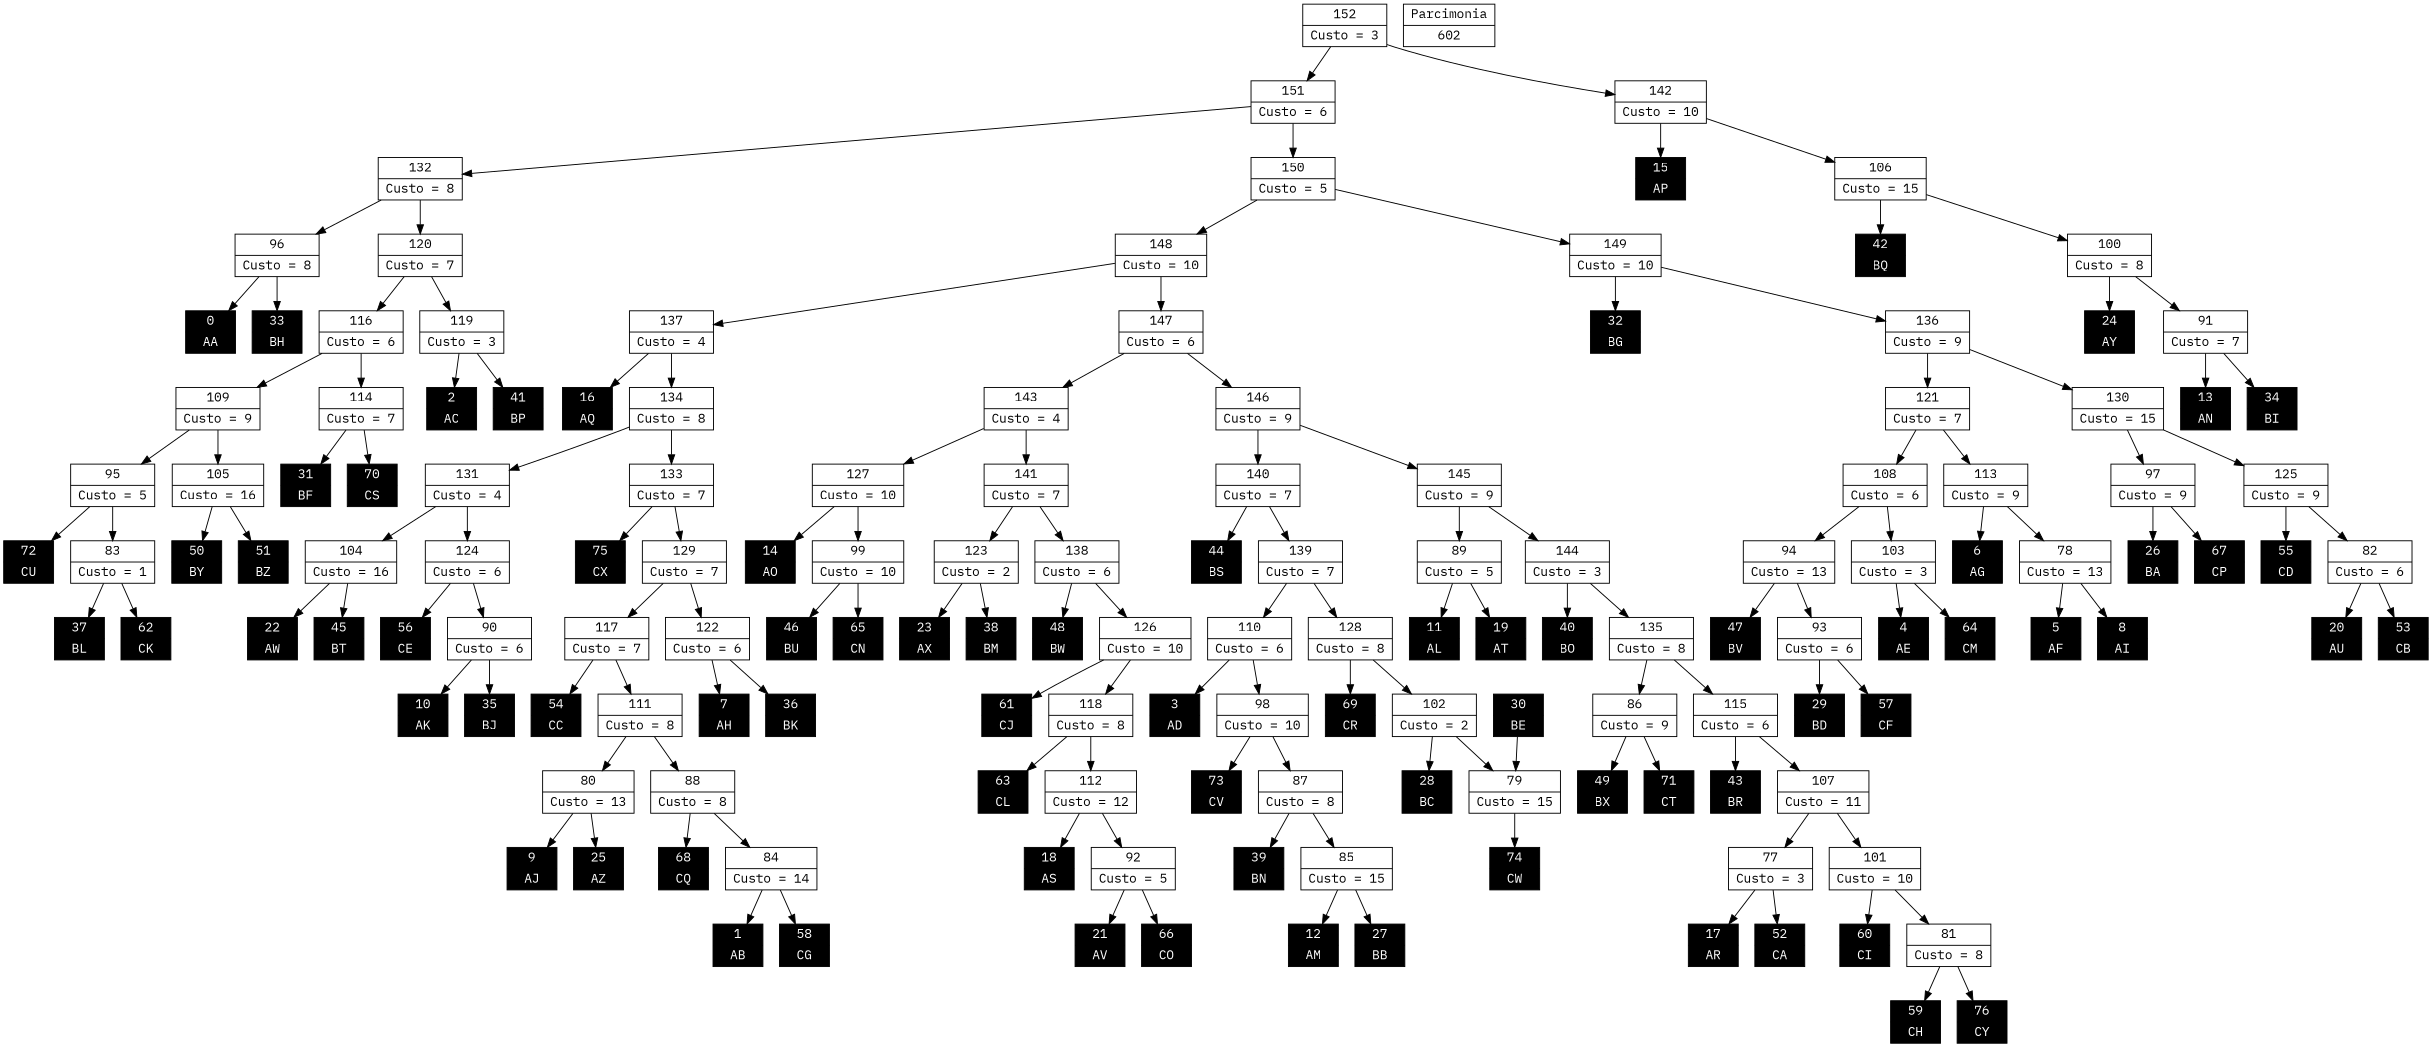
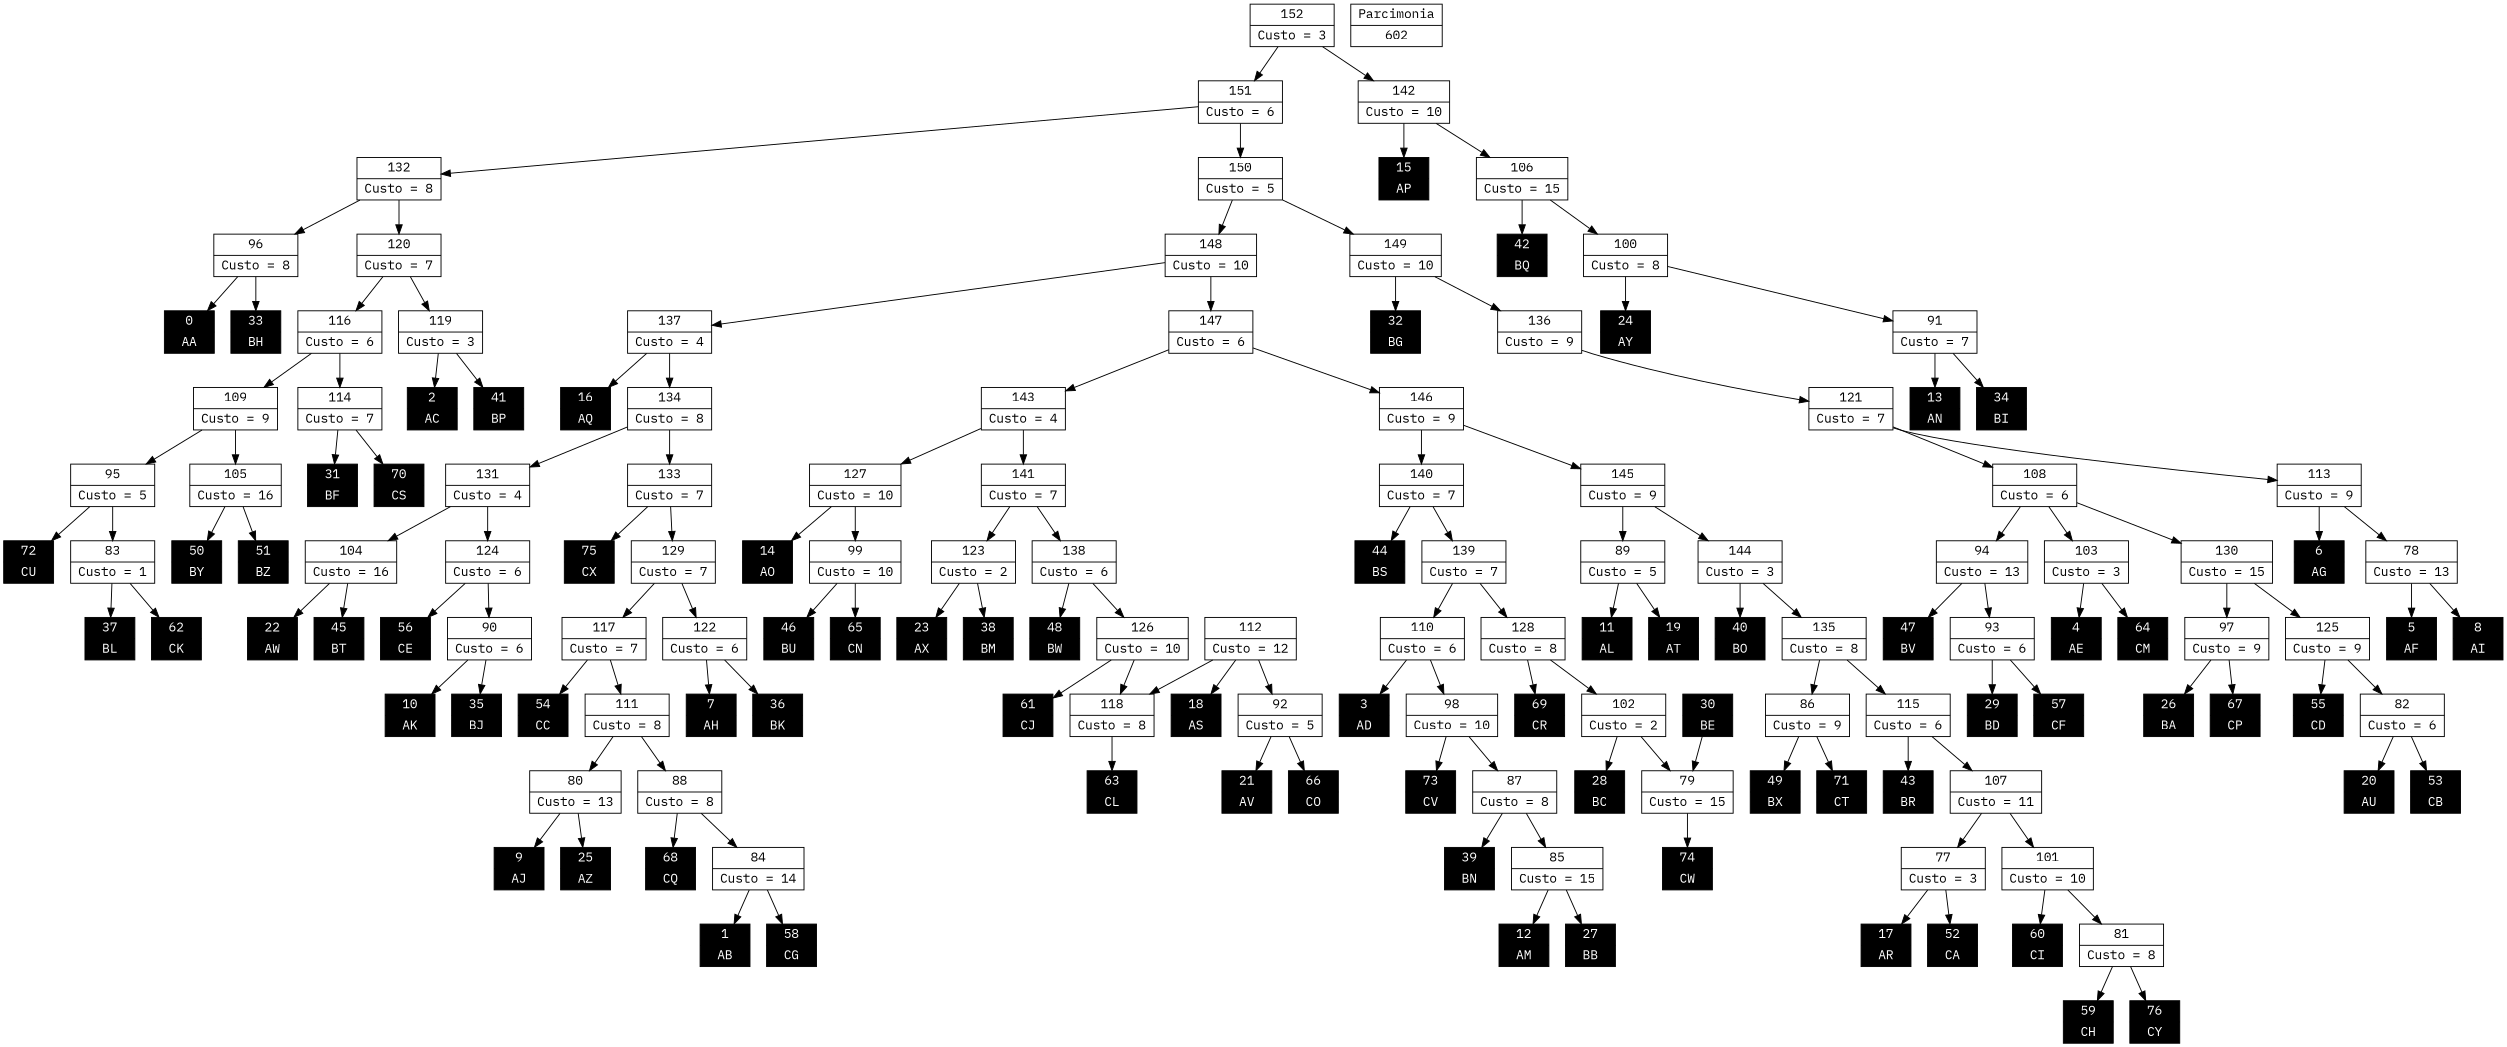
(2017, 368) -> (2125, 521)
(1091, 749) -> (1185, 675)
